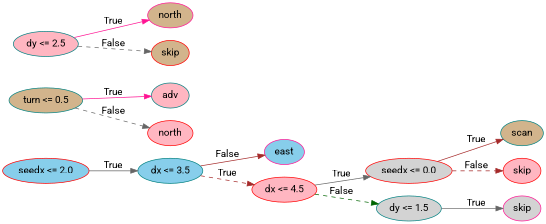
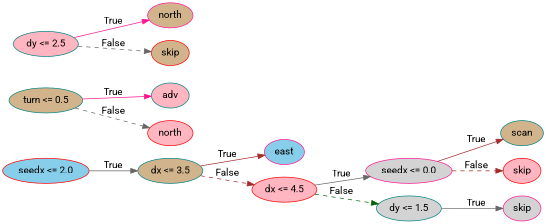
(227, 154) -> (227, 154)
(170, 171) -> (170, 171)
(409, 171) -> (409, 171)
(227, 173) -> (227, 173)
